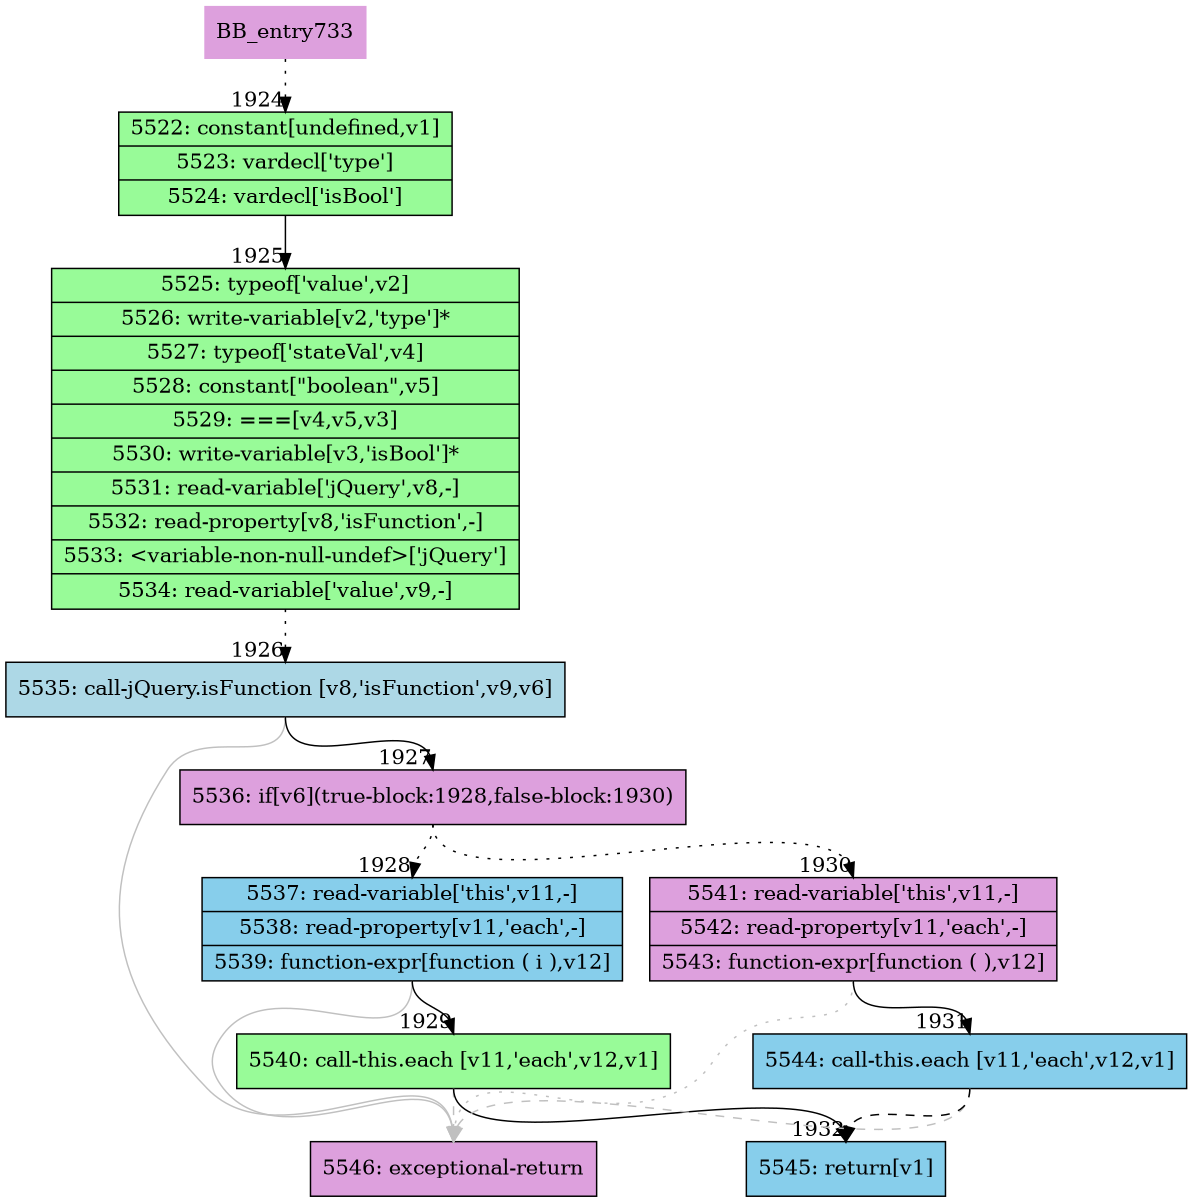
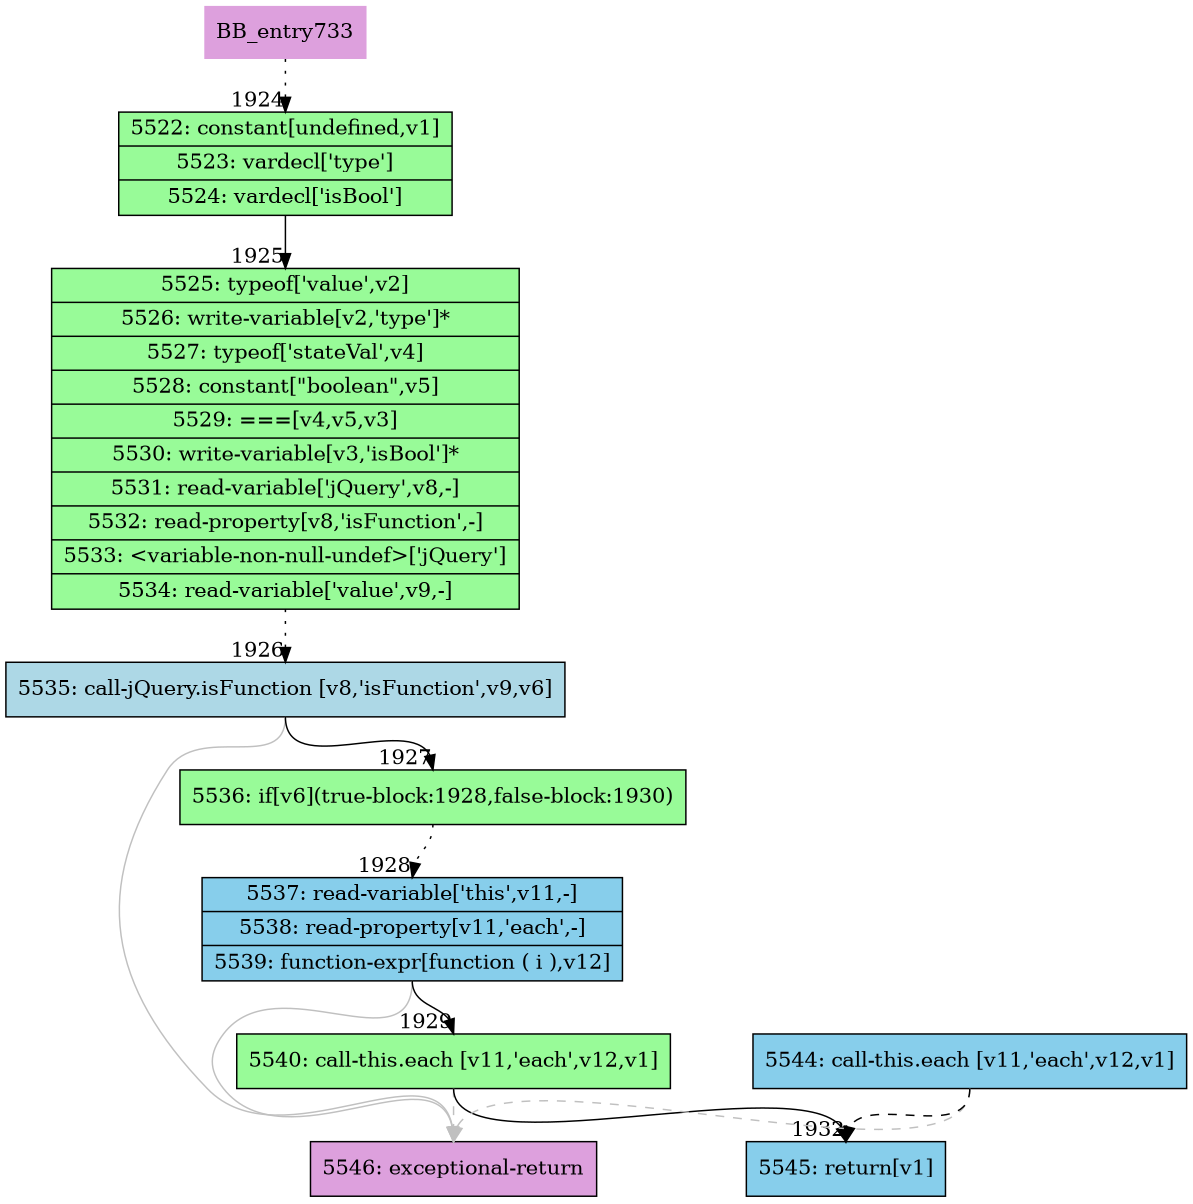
(433, 797) -> (433, 797)
(853, 929) -> none
